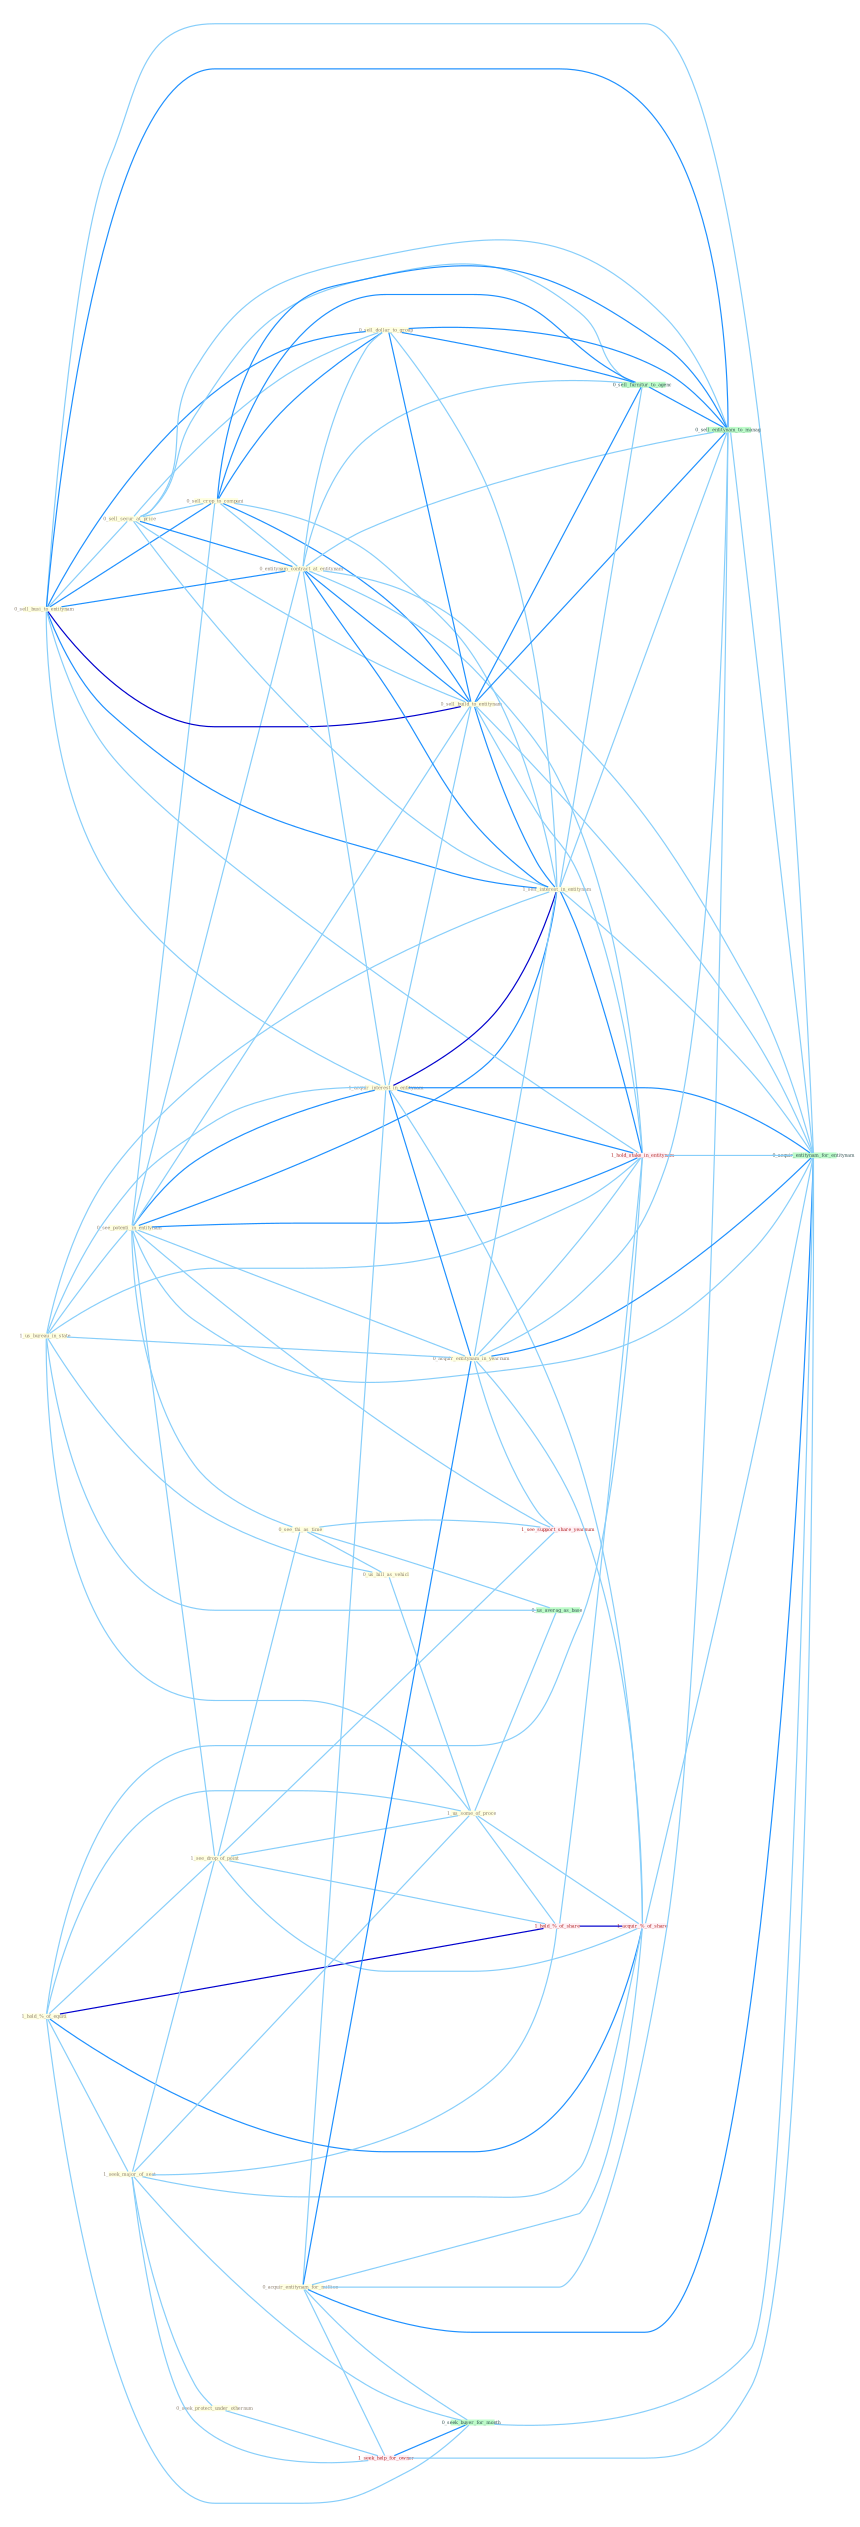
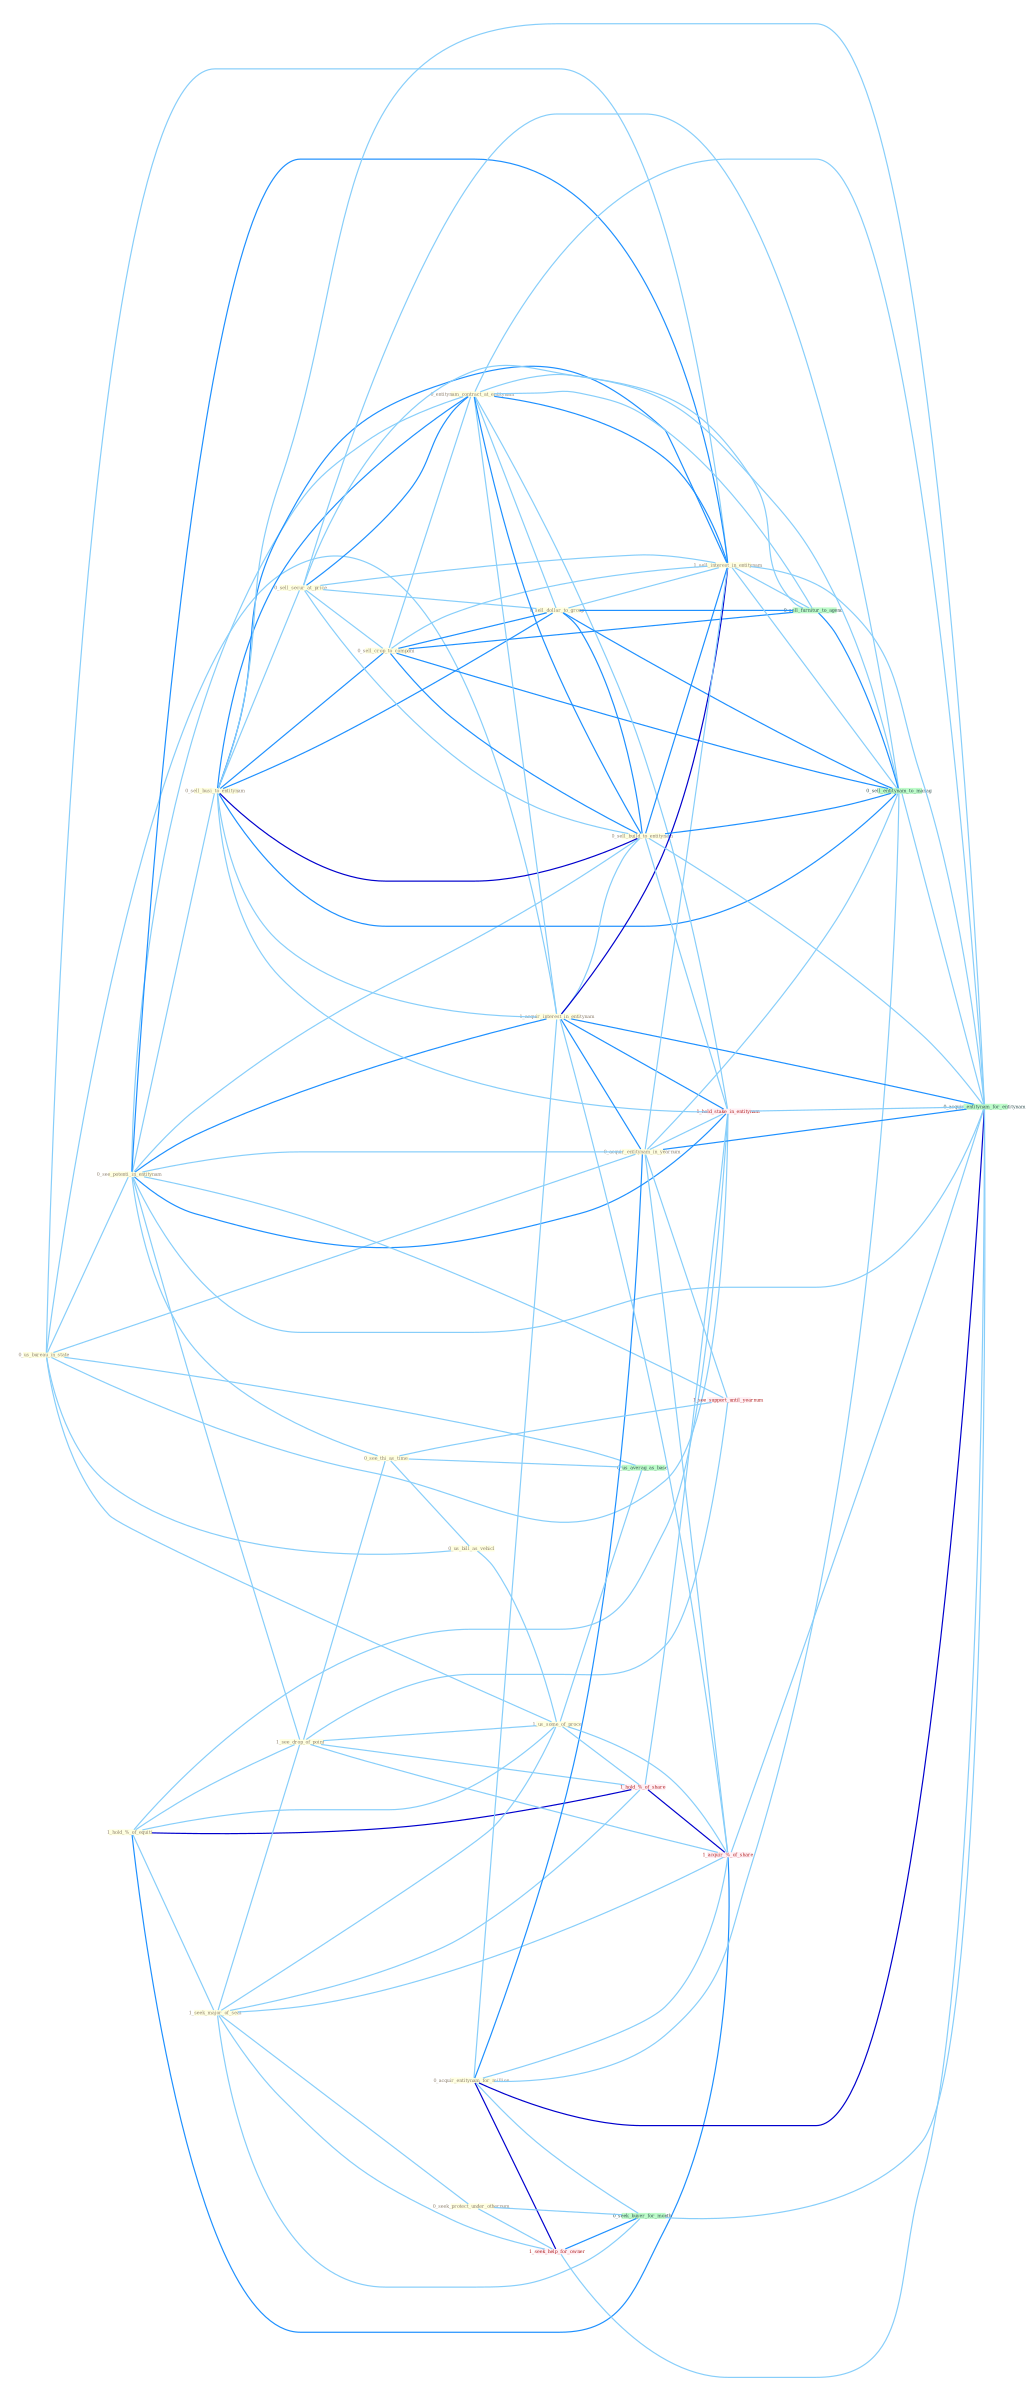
(558, 545) -> none
(173, 864) -> (173, 983)
(607, 1021) -> none
(45, 1336) -> (45, 1355)
(558, 1530) -> (729, 1400)
(759, 1928) -> (920, 1800)
(350, 2385) -> (515, 2166)
(135, 2411) -> (558, 2211)
